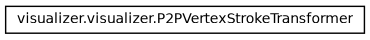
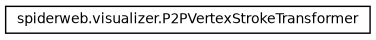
(185, 20) -> (188, 20)
